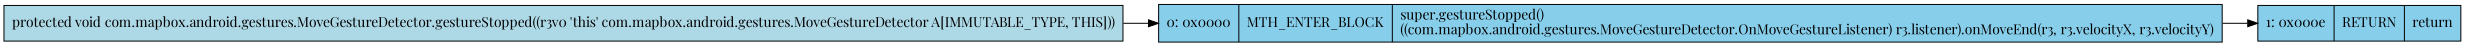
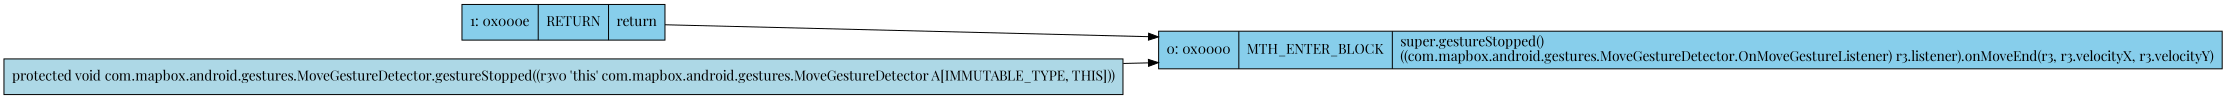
(2235, 23) -> (907, 31)
